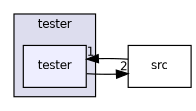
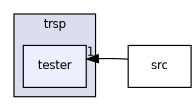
(55, 25) -> (55, 25)
(103, 74) -> none
